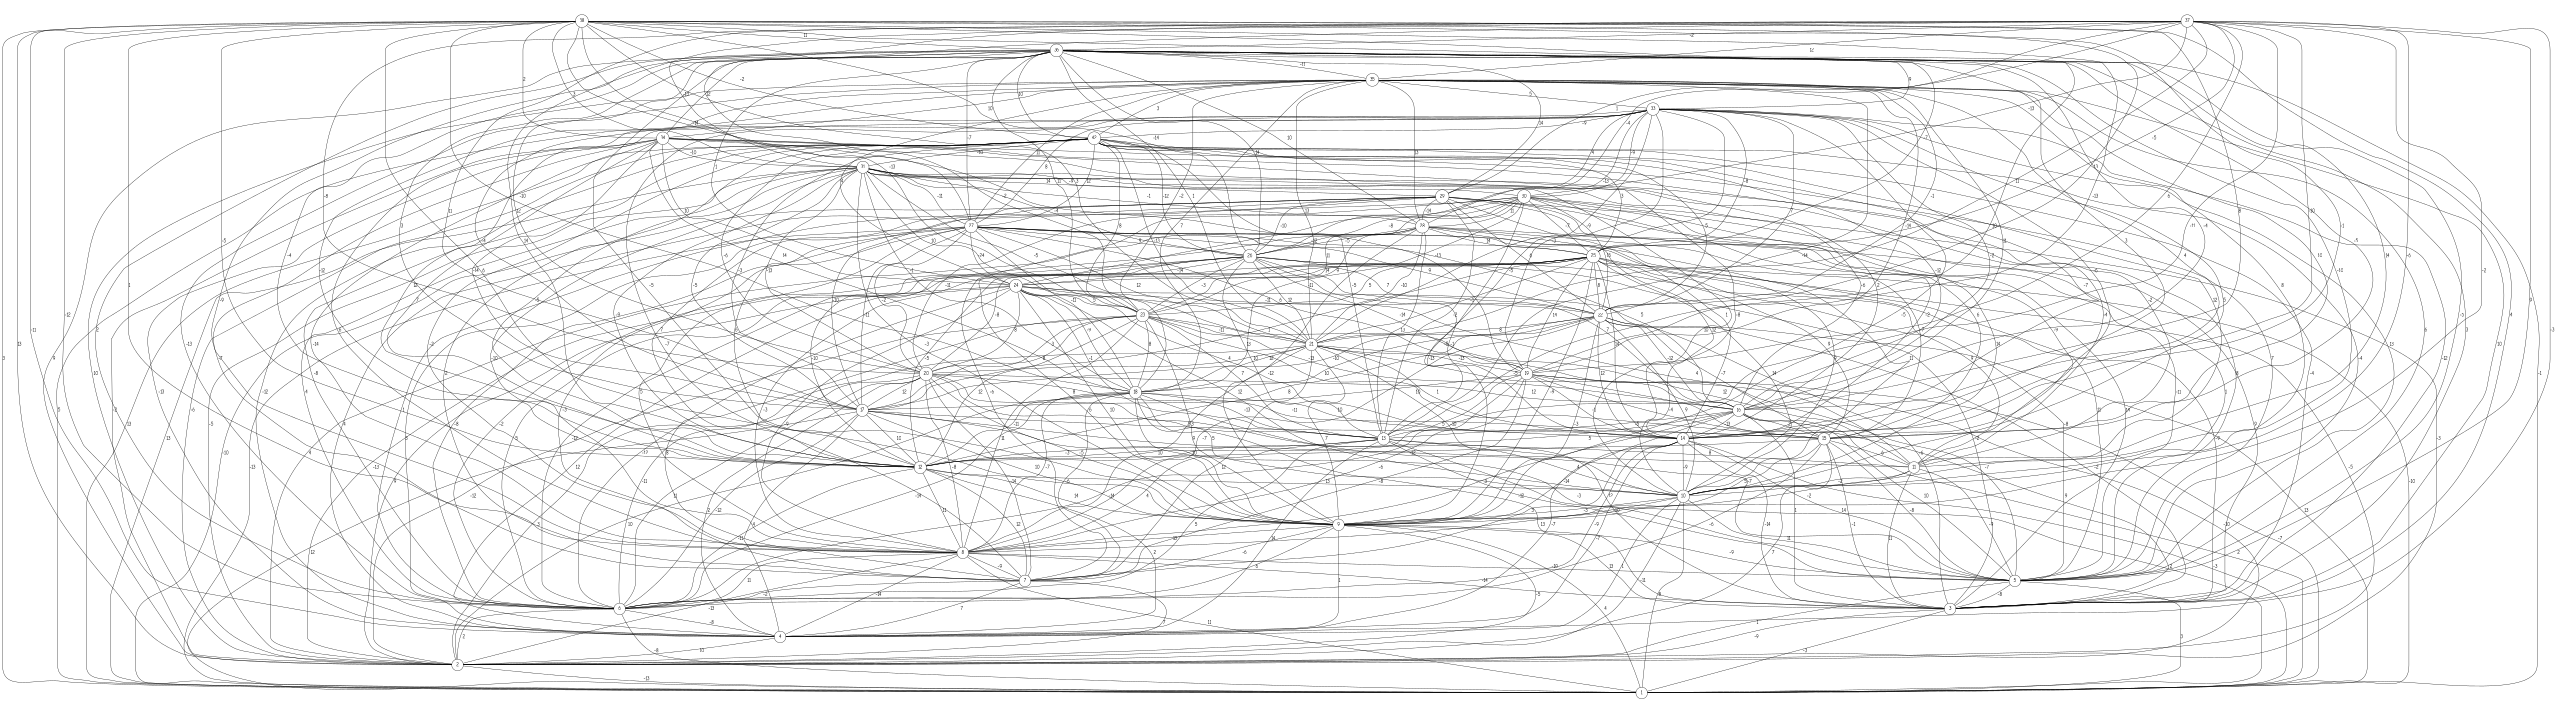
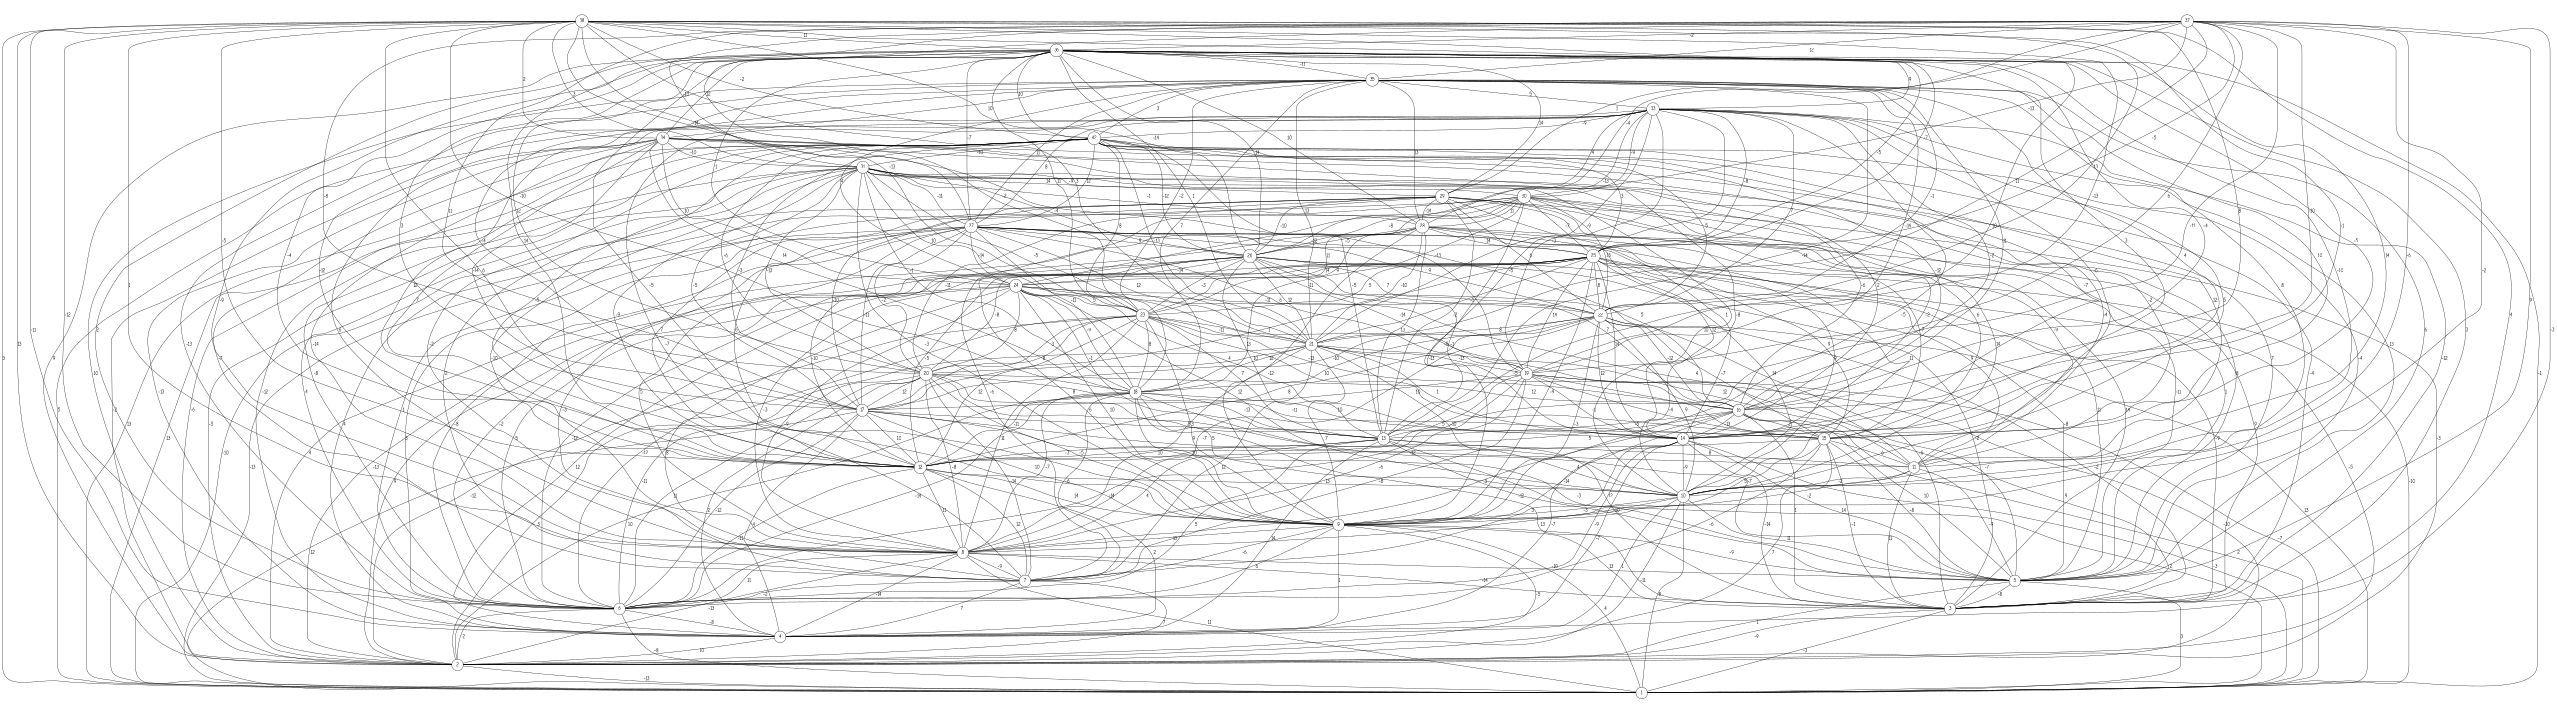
(2202, 96) -> (1908, 66)
(2324, 172) -> none
(981, 256) -> (981, 256)
